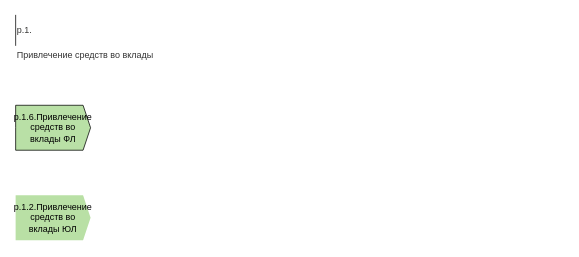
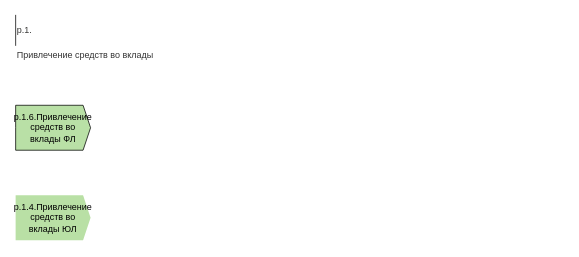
(53, 218) -> (53, 218)
